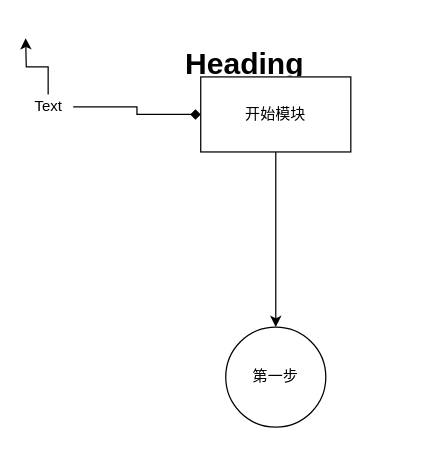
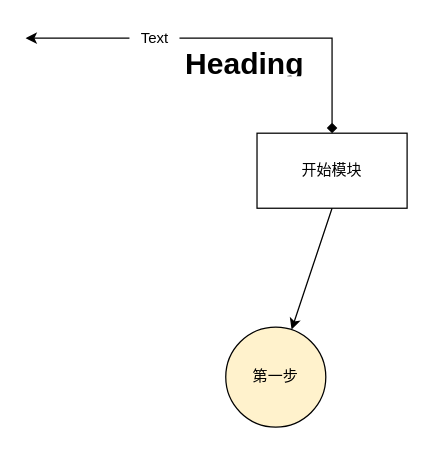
(48, 107) -> (154, 38)
(276, 114) -> (332, 171)
(276, 377) -> (276, 377)
